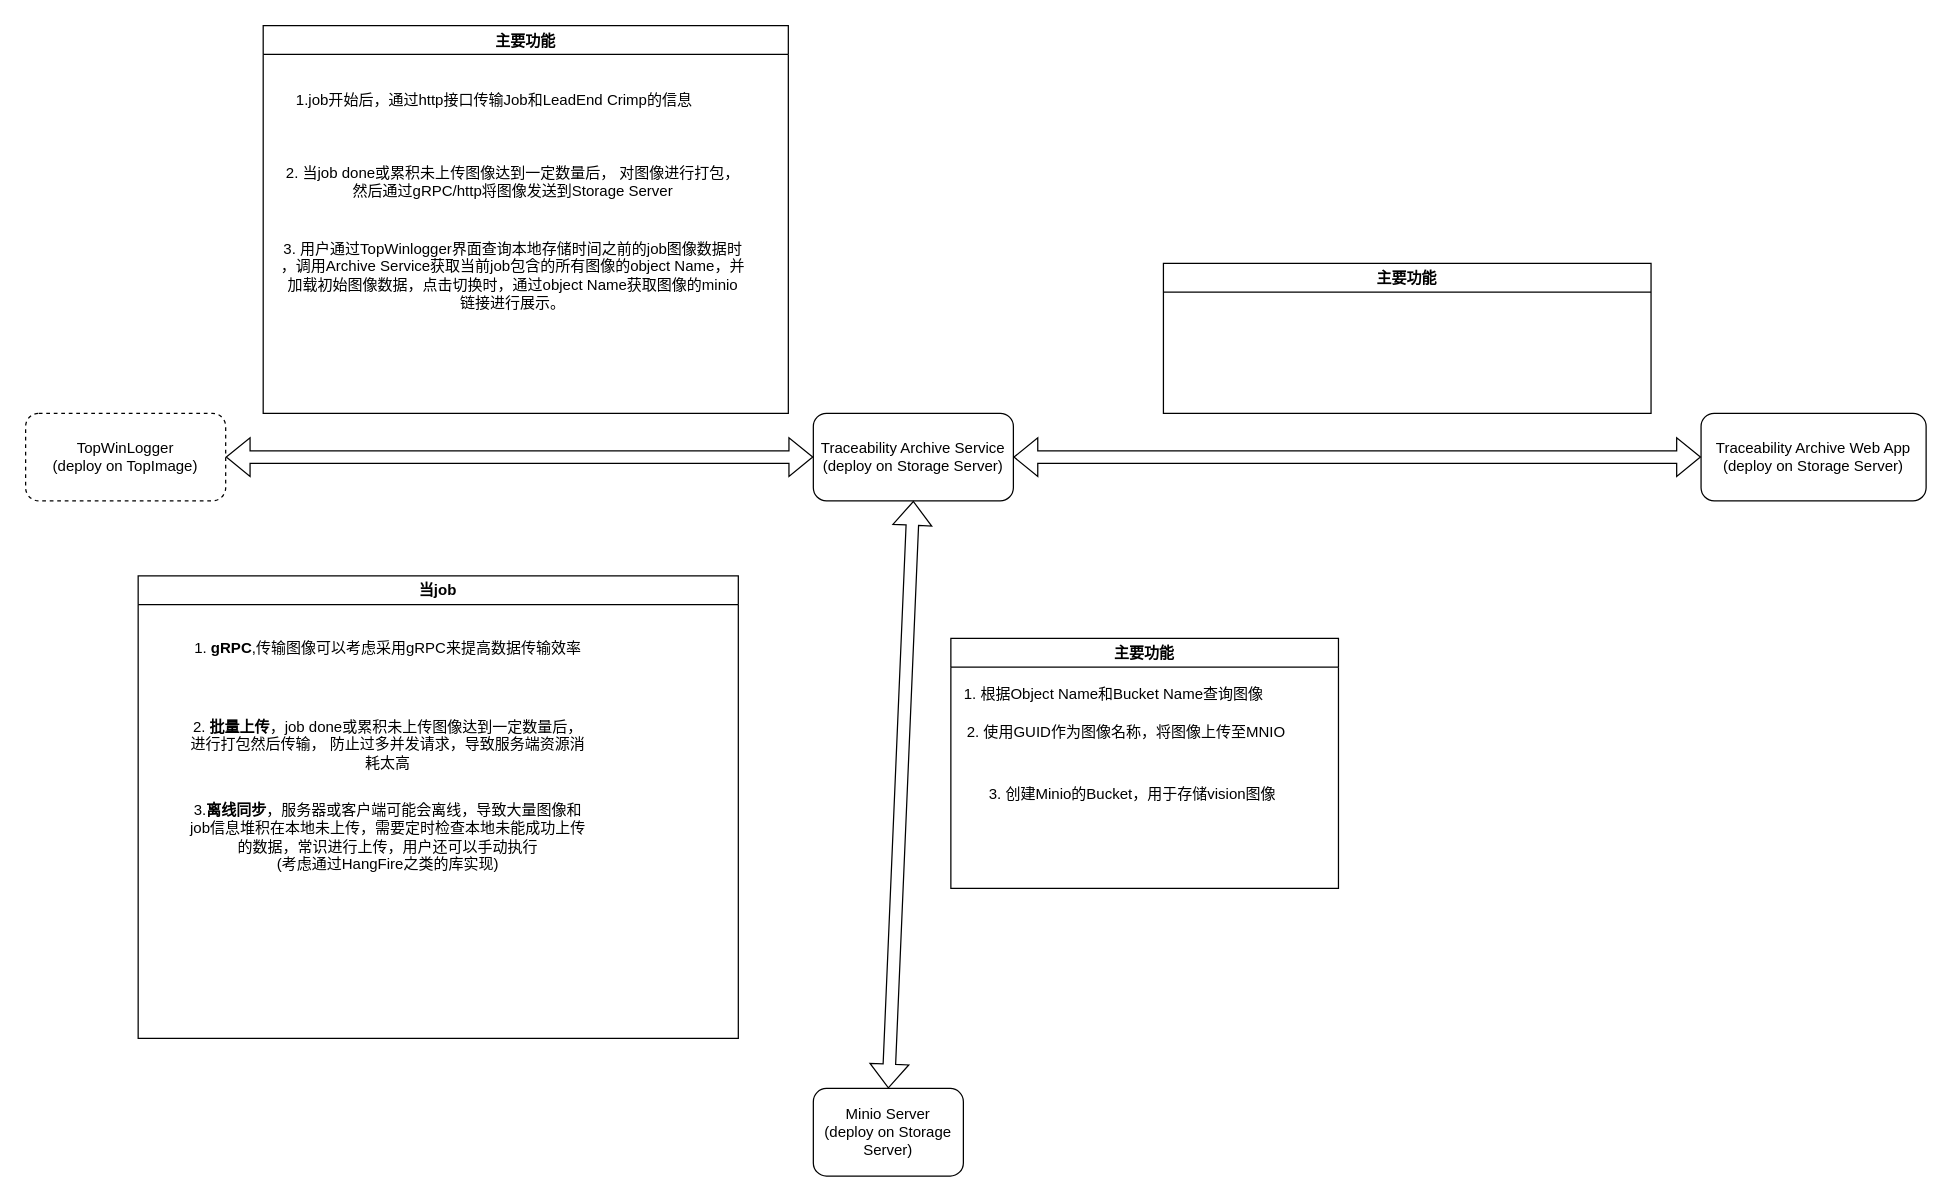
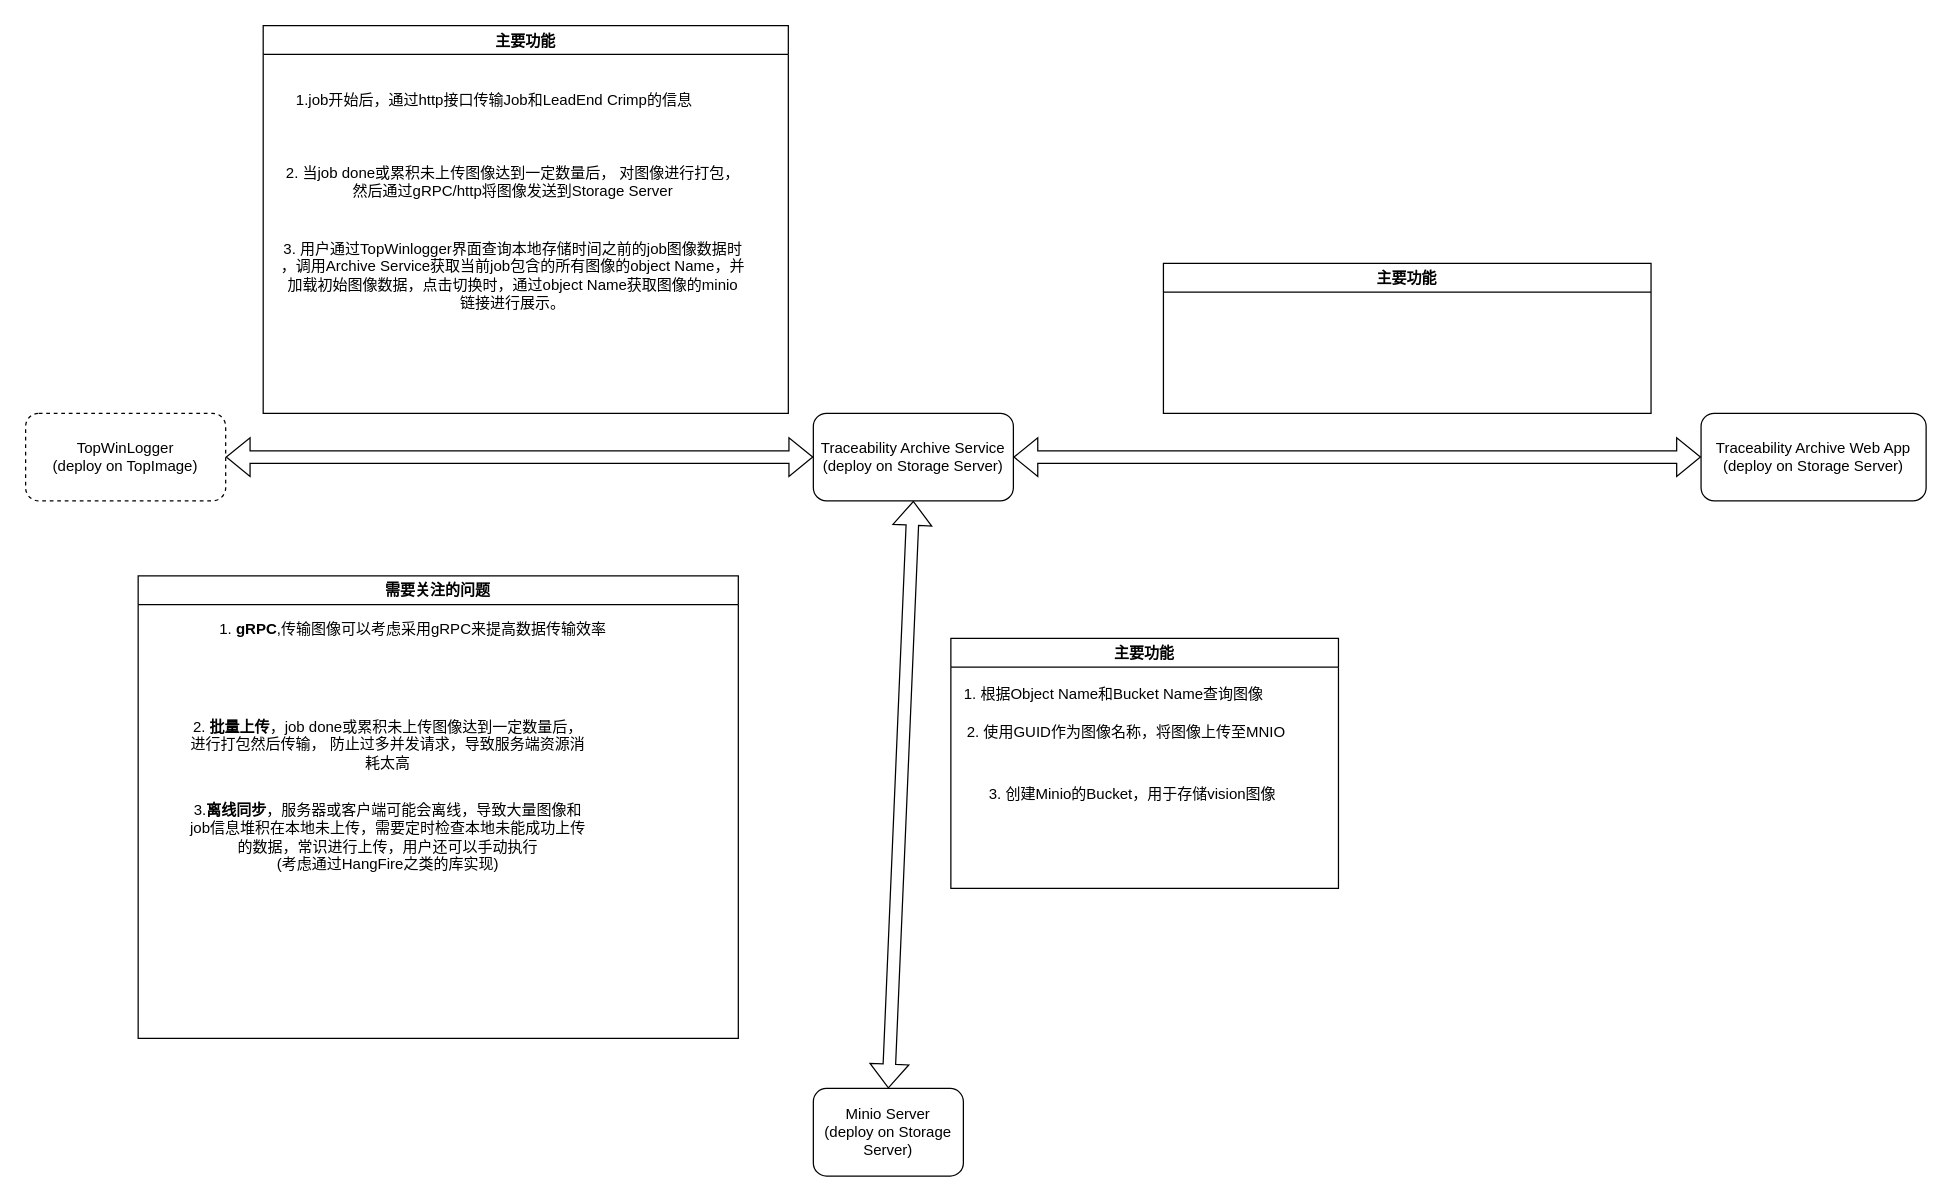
(438, 591) -> (438, 591)
(388, 648) -> (413, 629)
